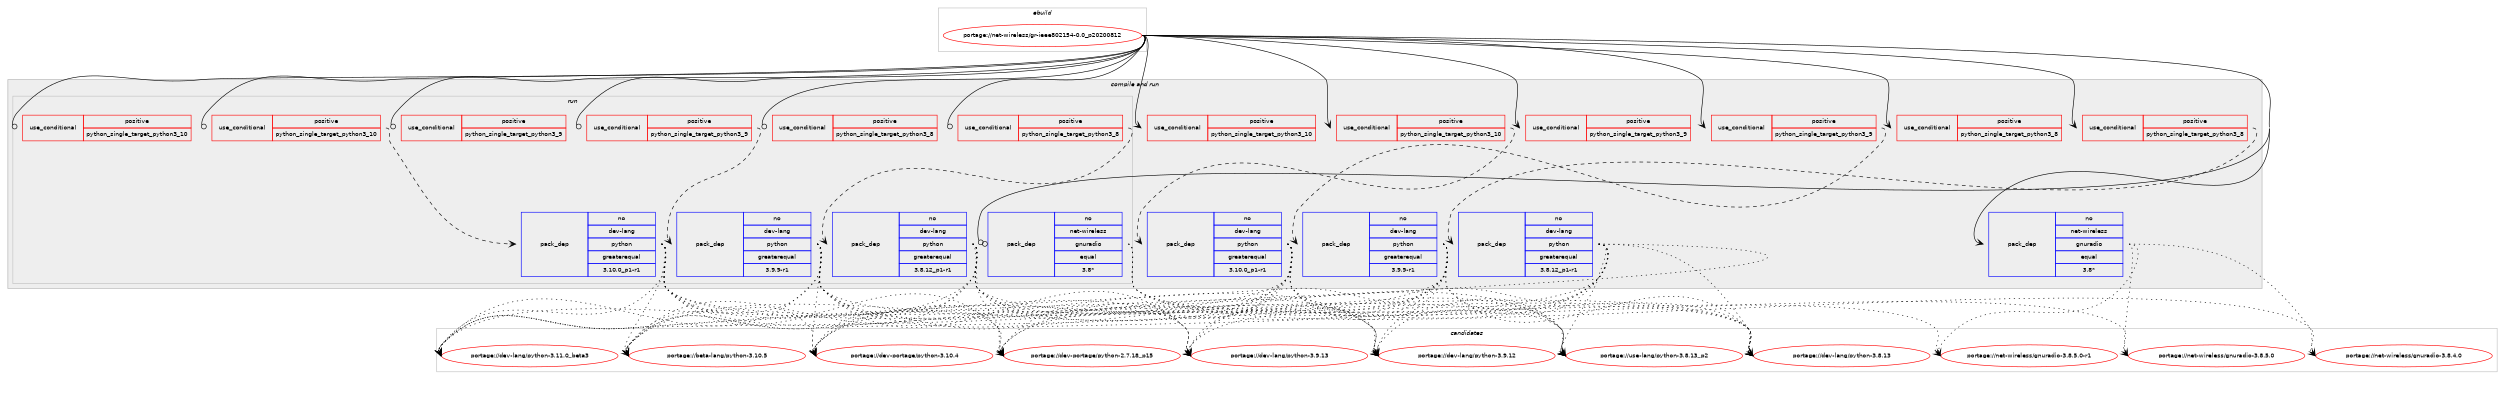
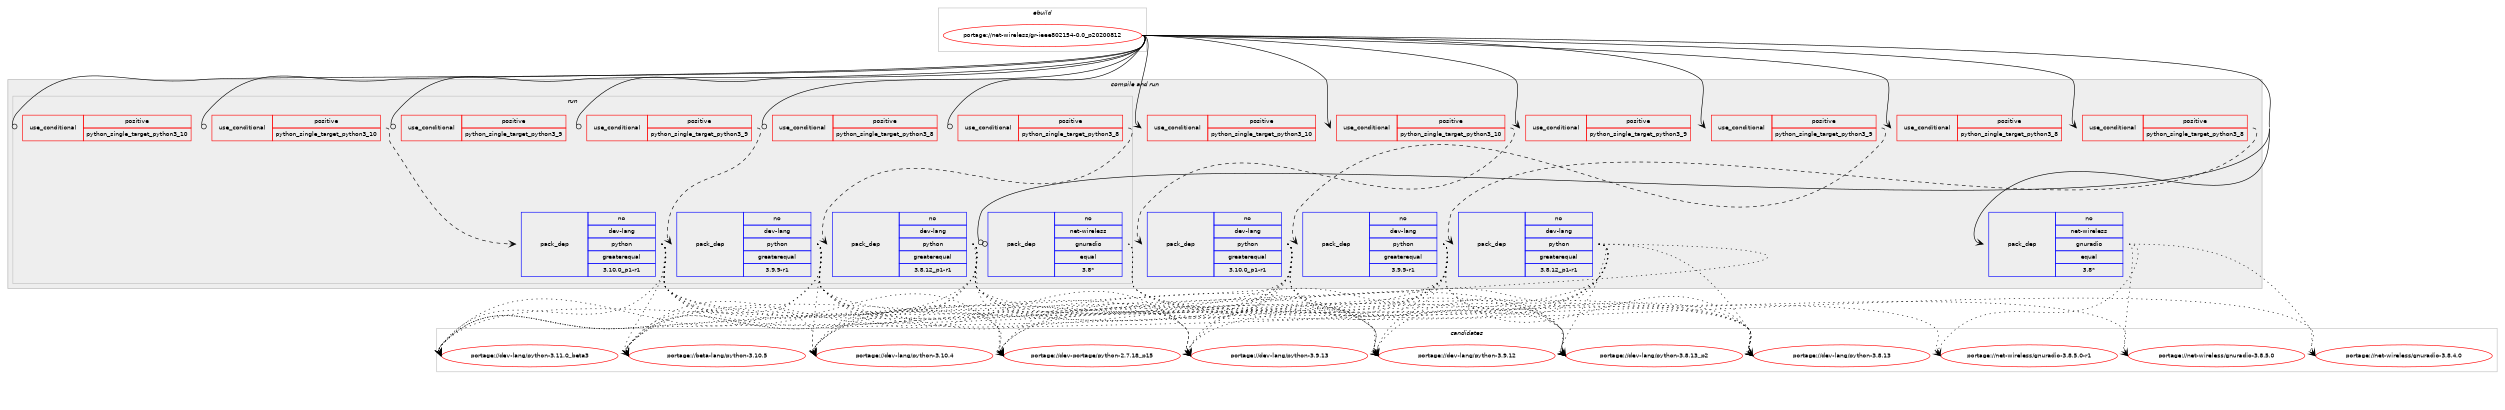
(905, 356) -> (905, 356)
(1654, 356) -> (1654, 356)
